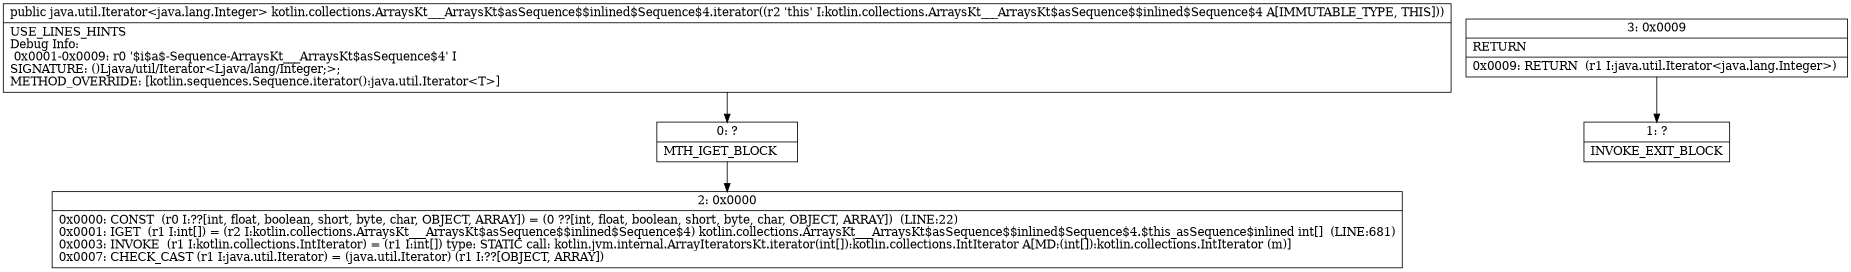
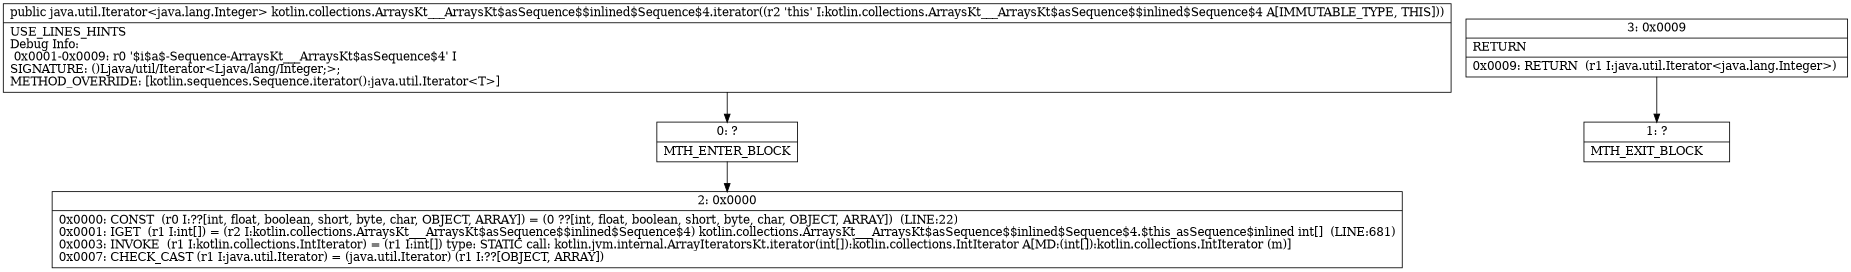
(720, 151) -> (727, 151)
(1657, 151) -> (1647, 151)
